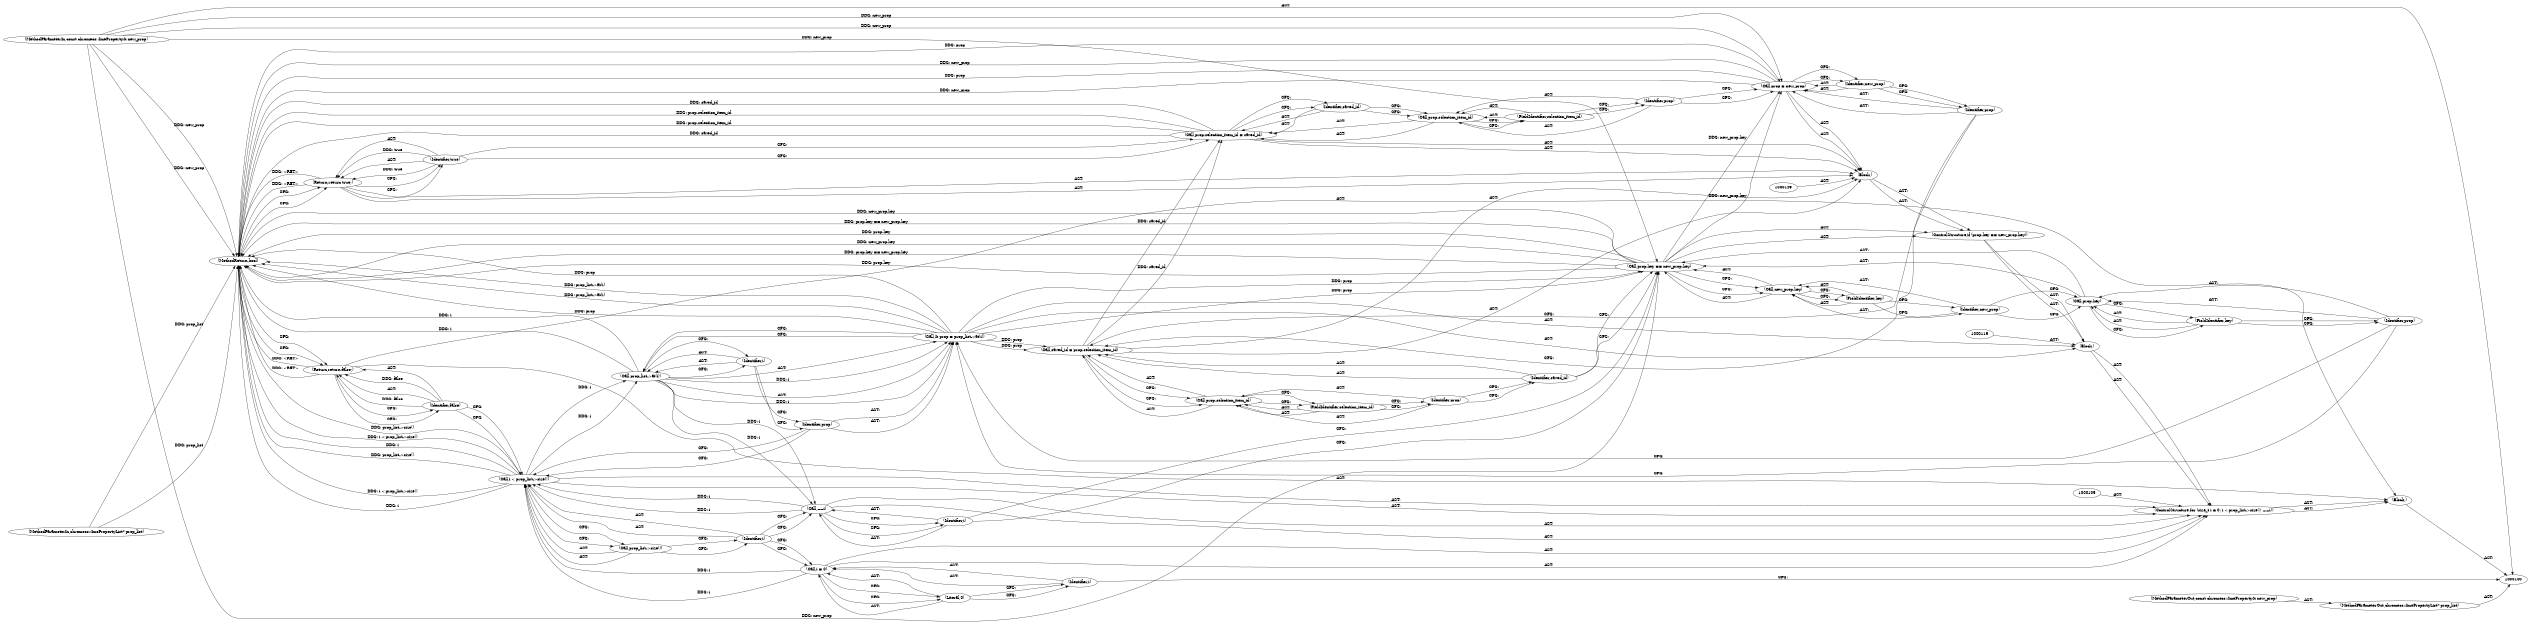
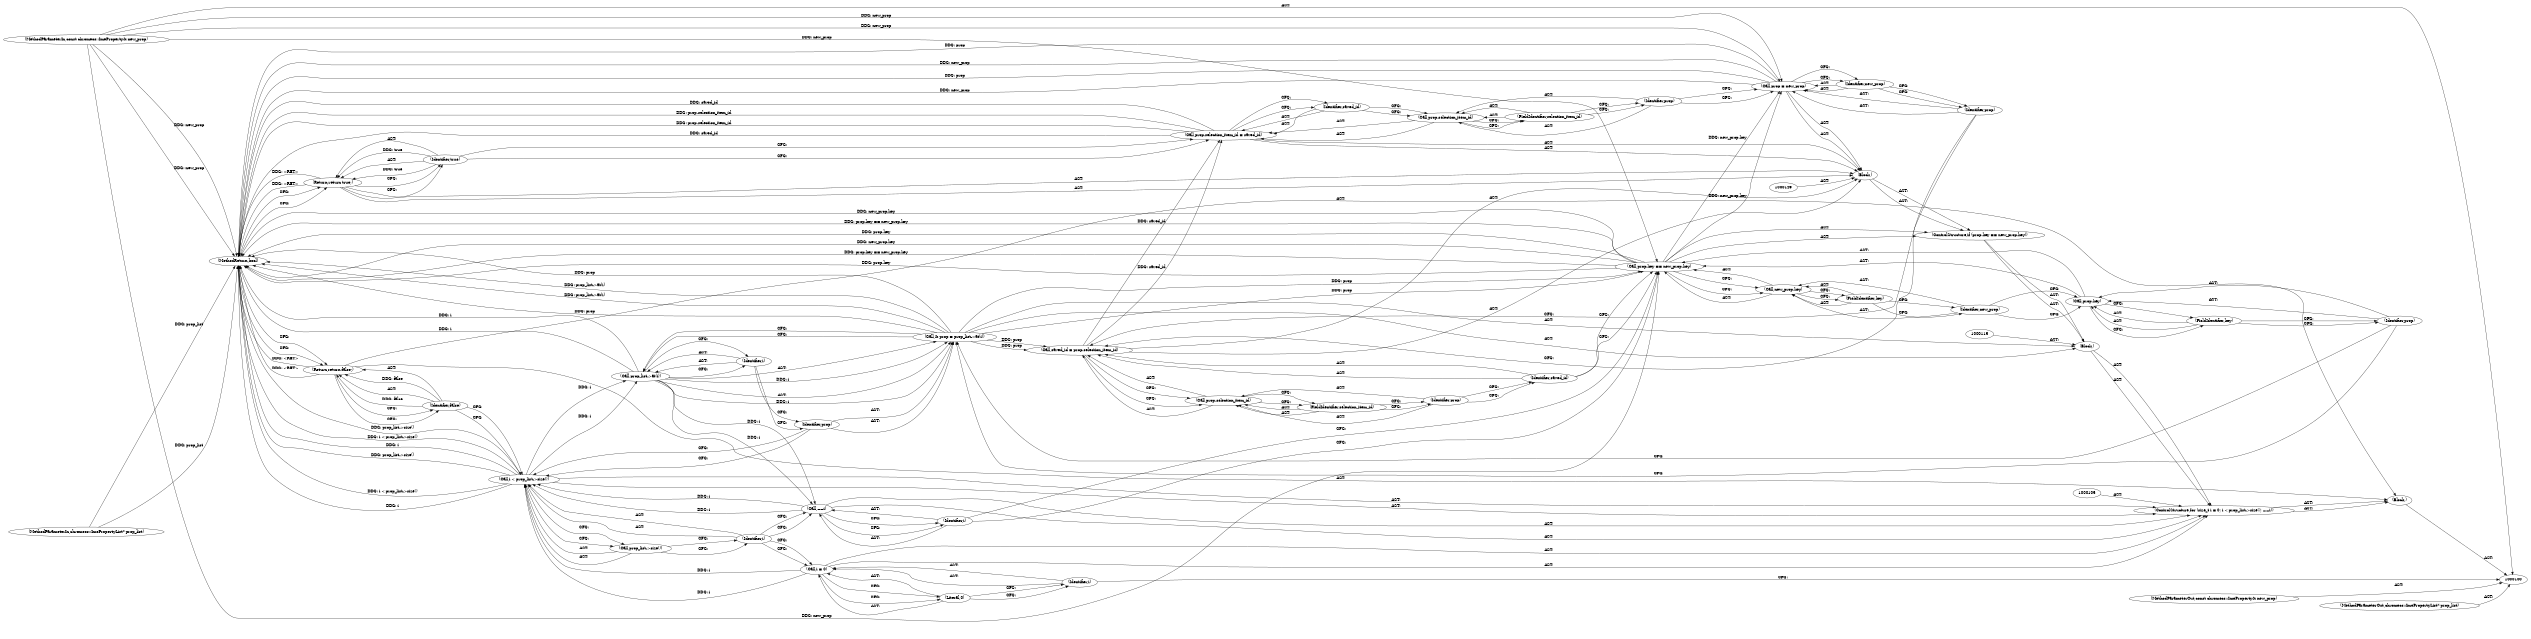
(2307, 602) -> (2397, 593)
